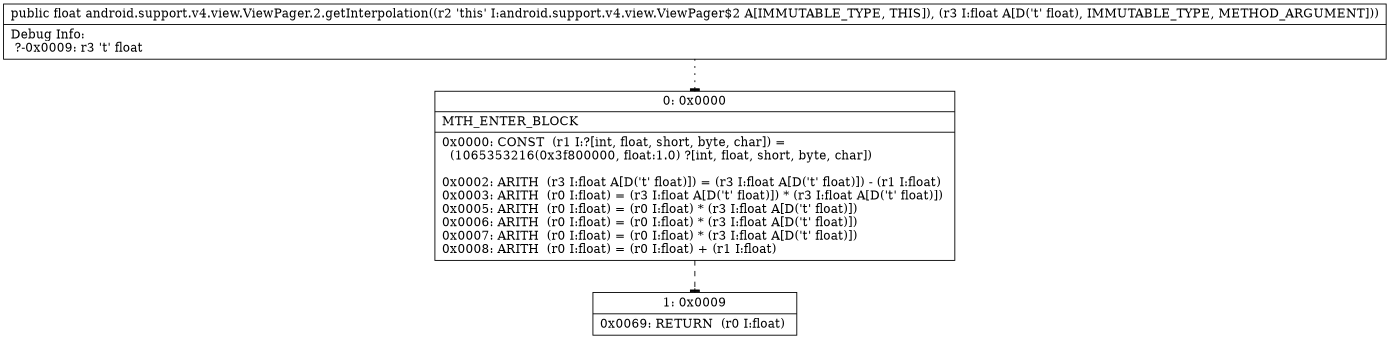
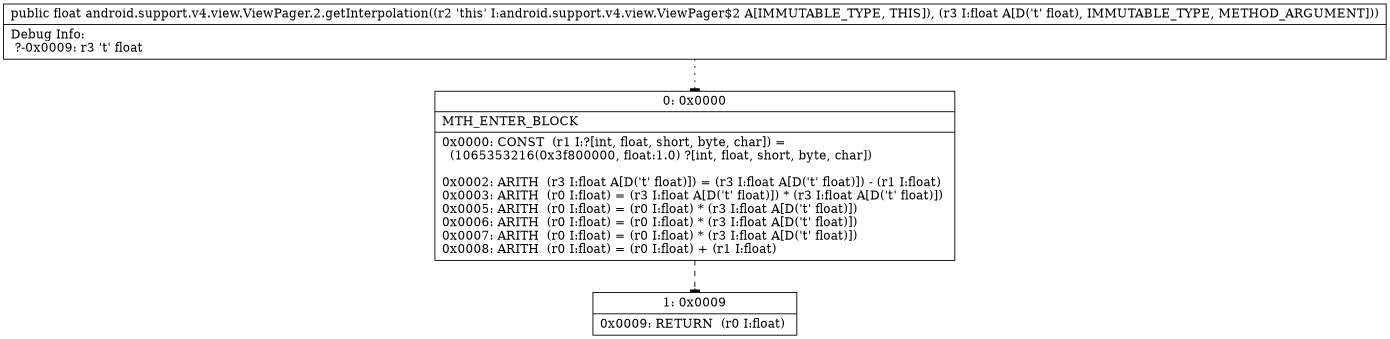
(695, 324) -> (695, 324)
